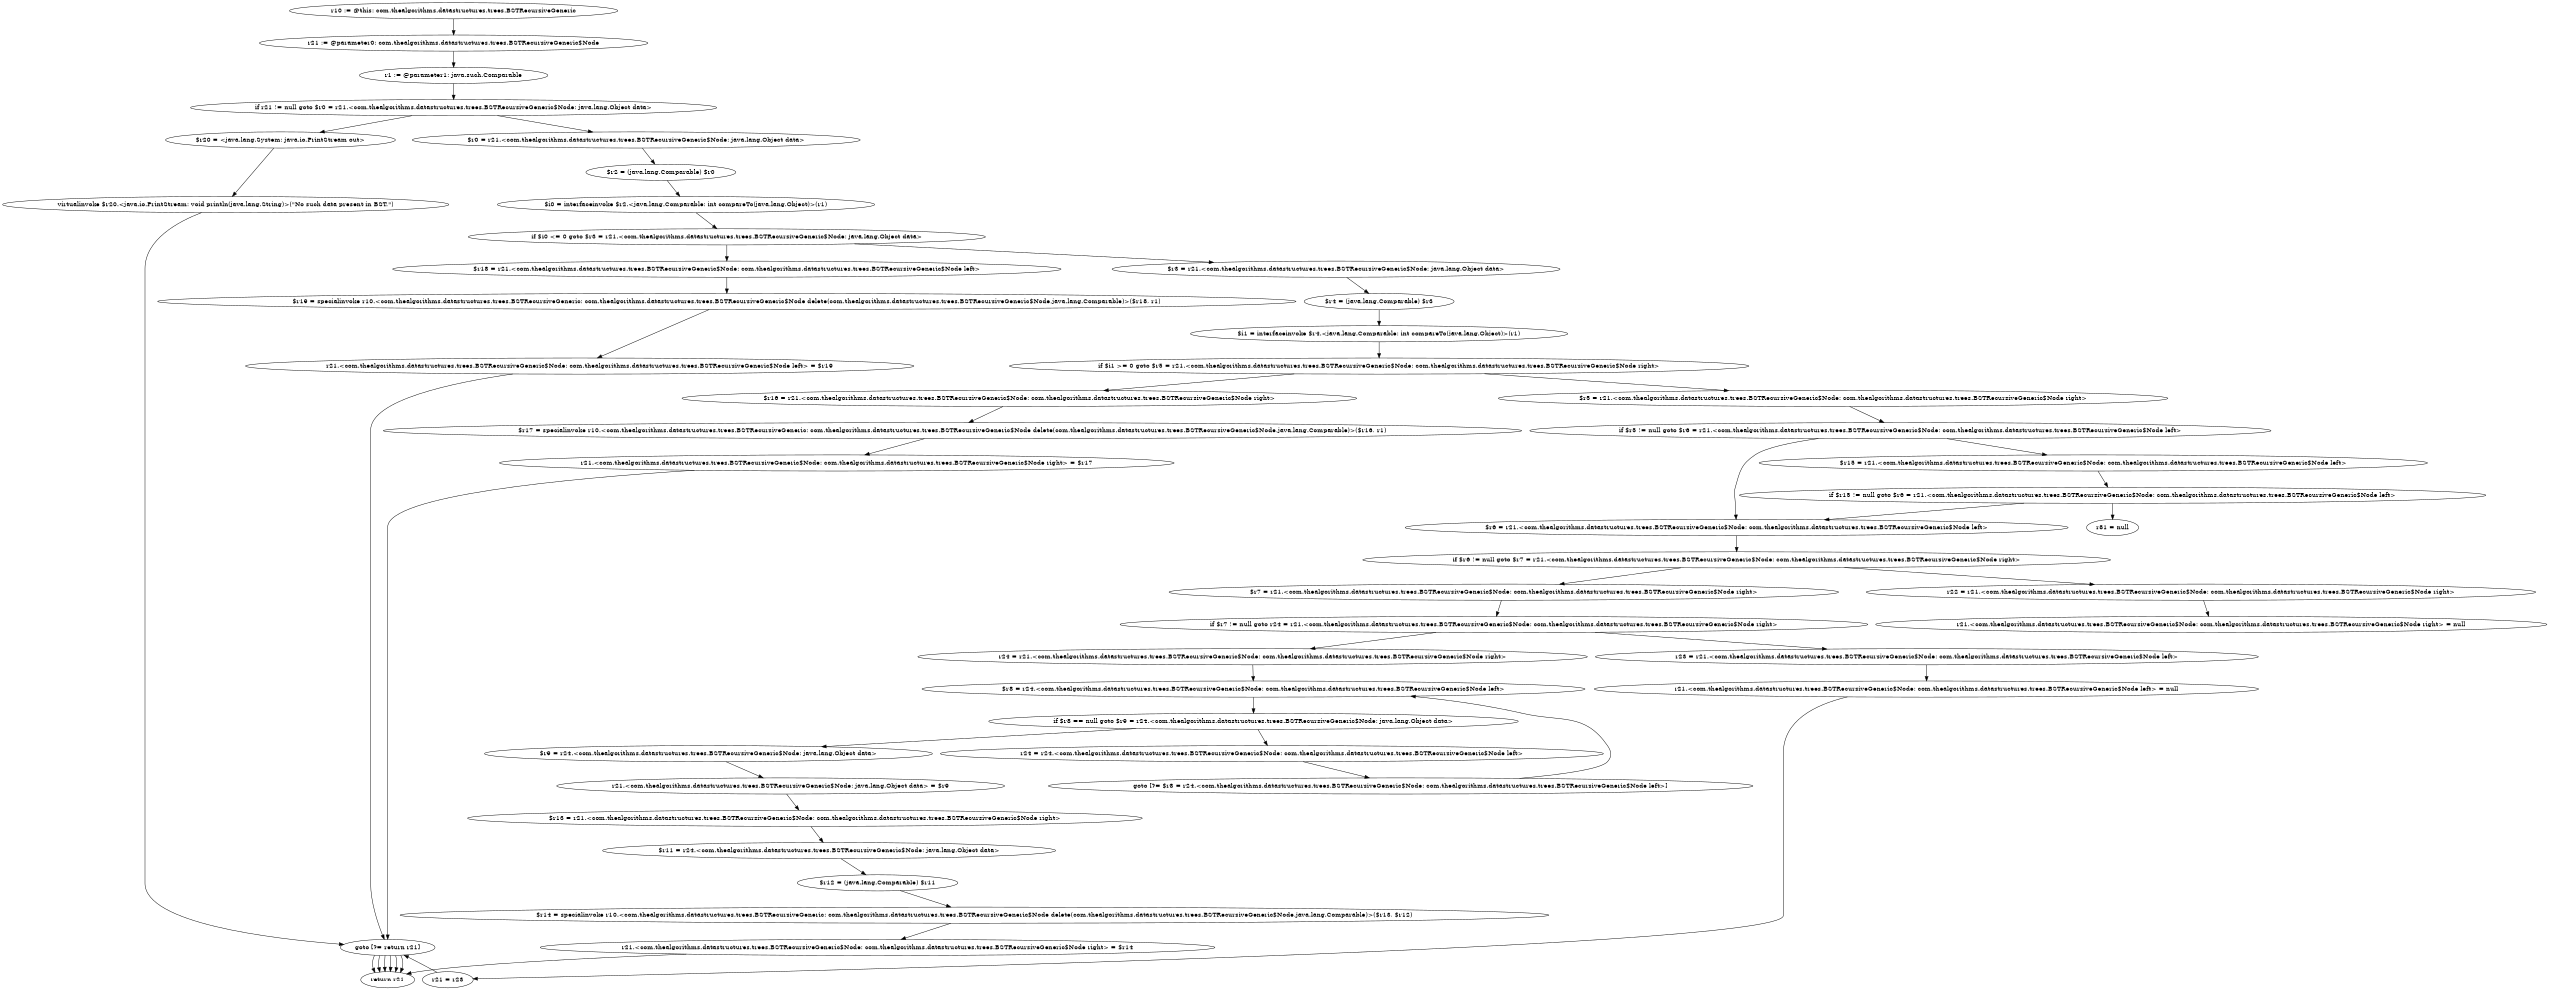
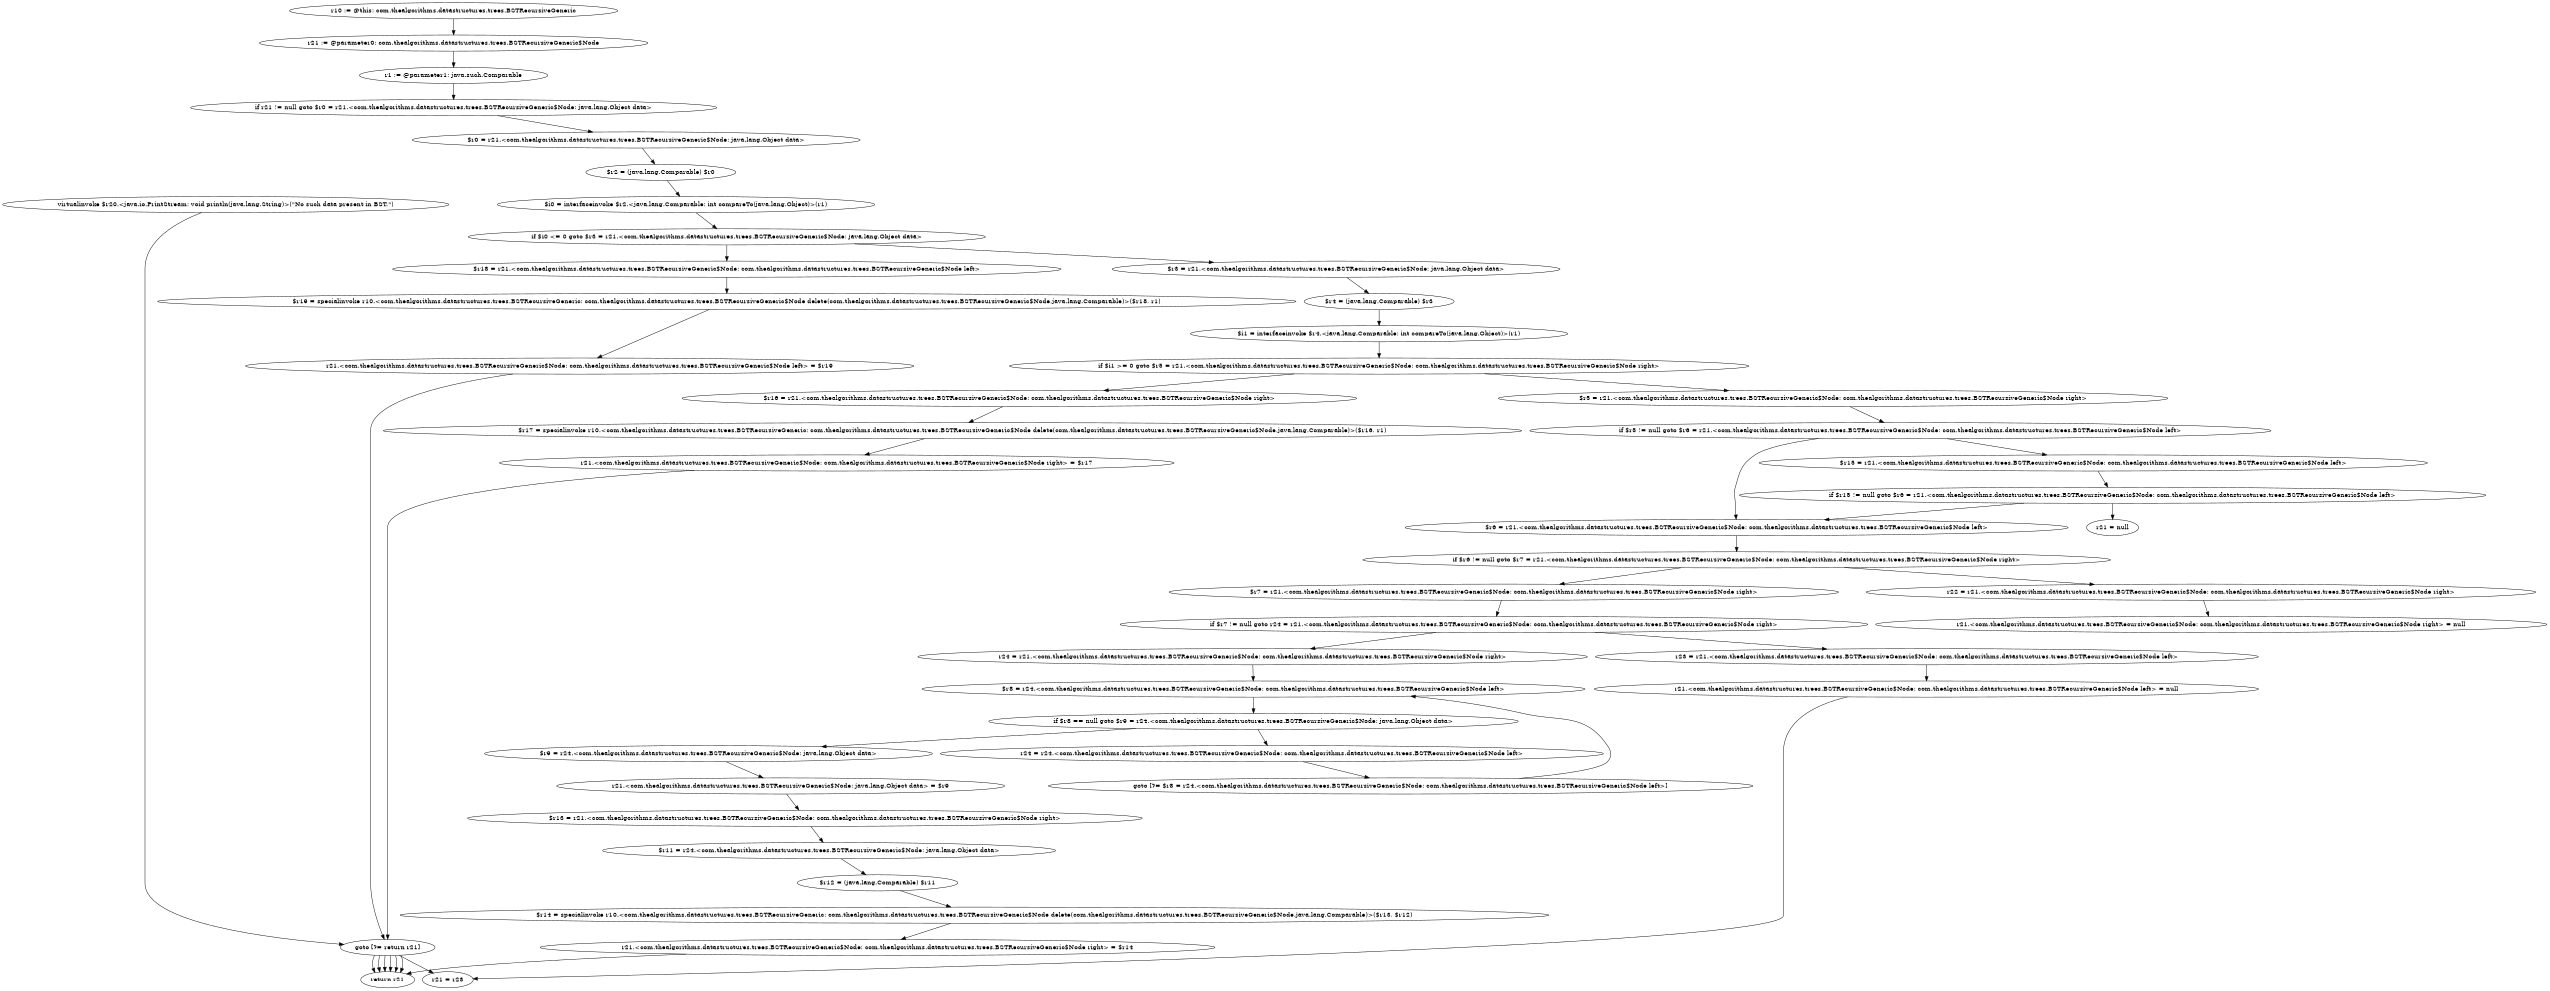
(280, 140) -> none
(2113, 528) -> (2113, 528)
(423, 965) -> (414, 963)
